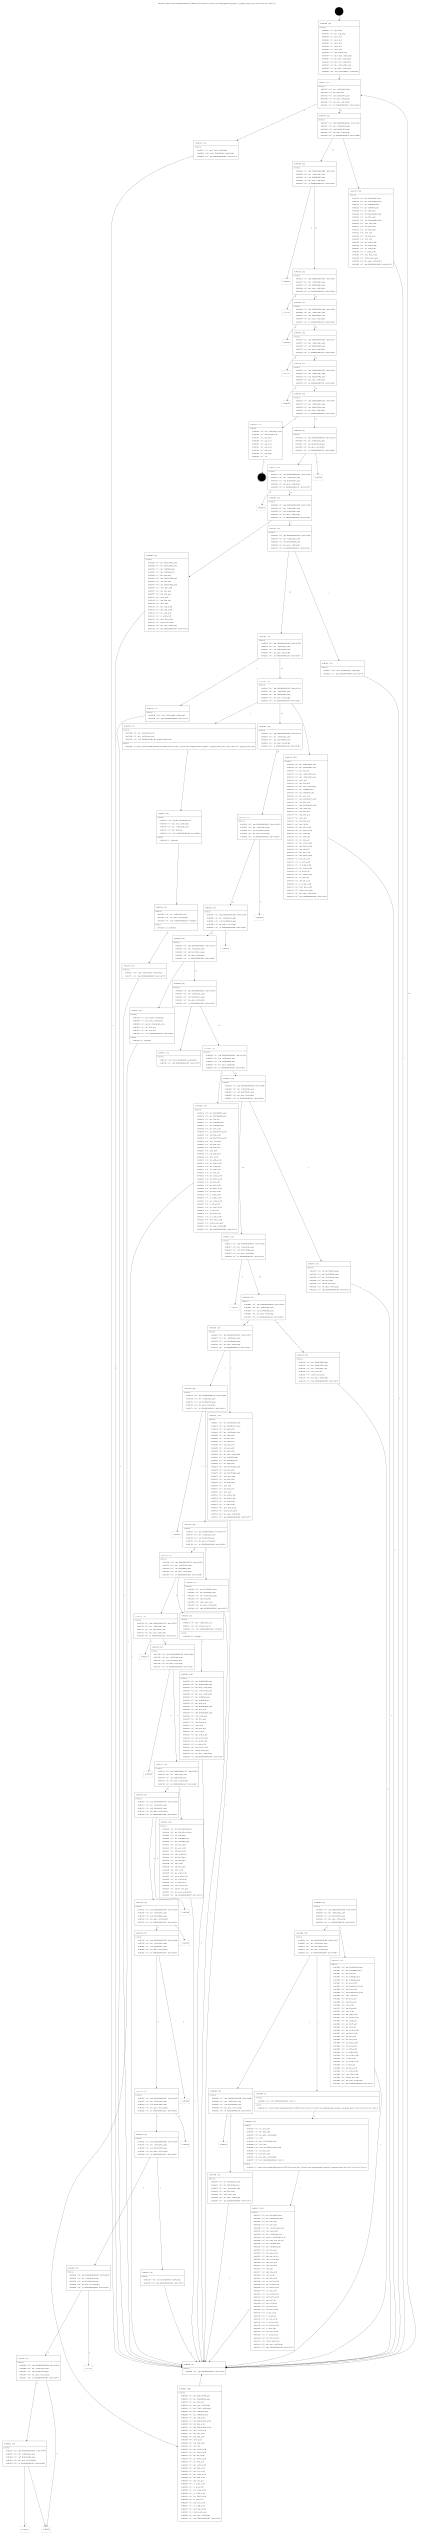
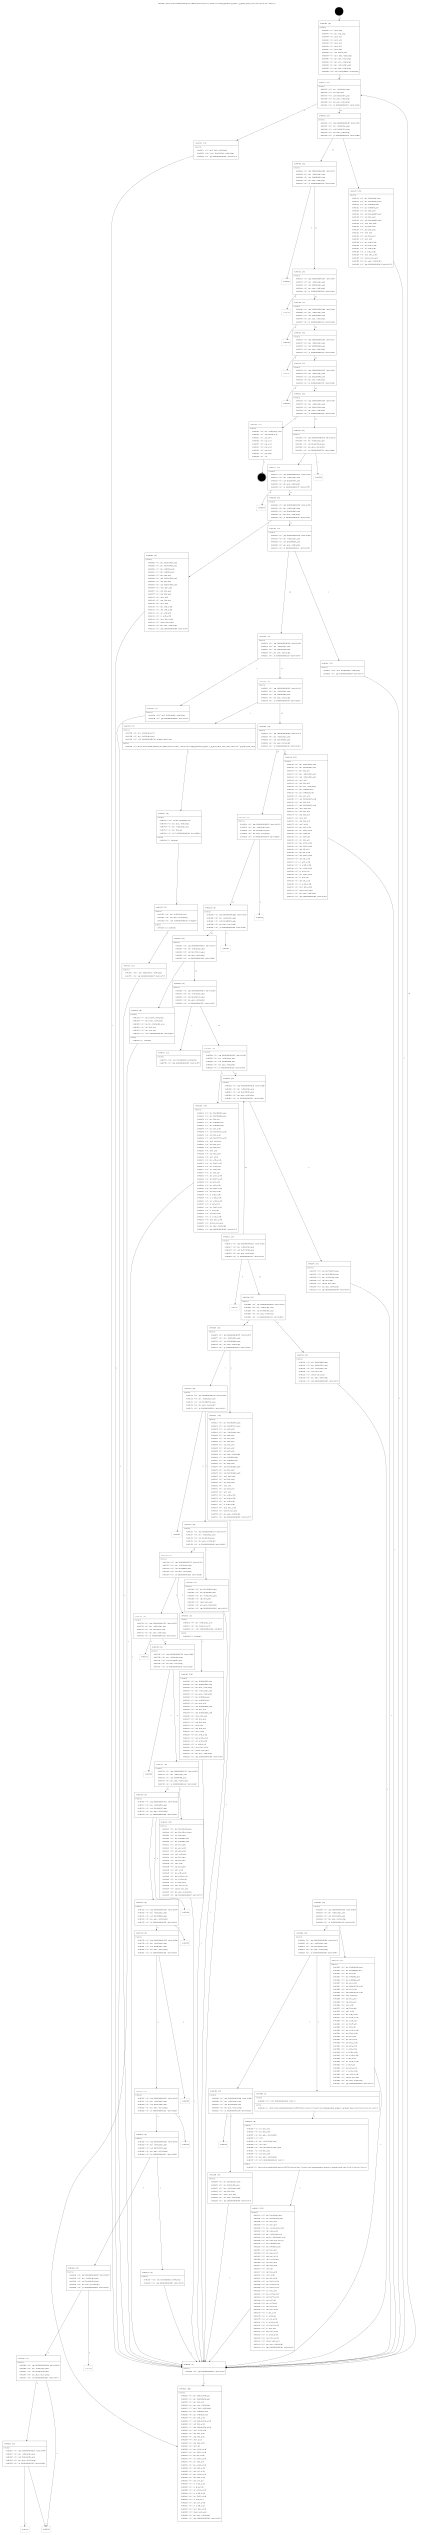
(304, 727) -> (284, 751)
(240, 1167) -> (244, 1168)
(200, 2381) -> (203, 2380)
